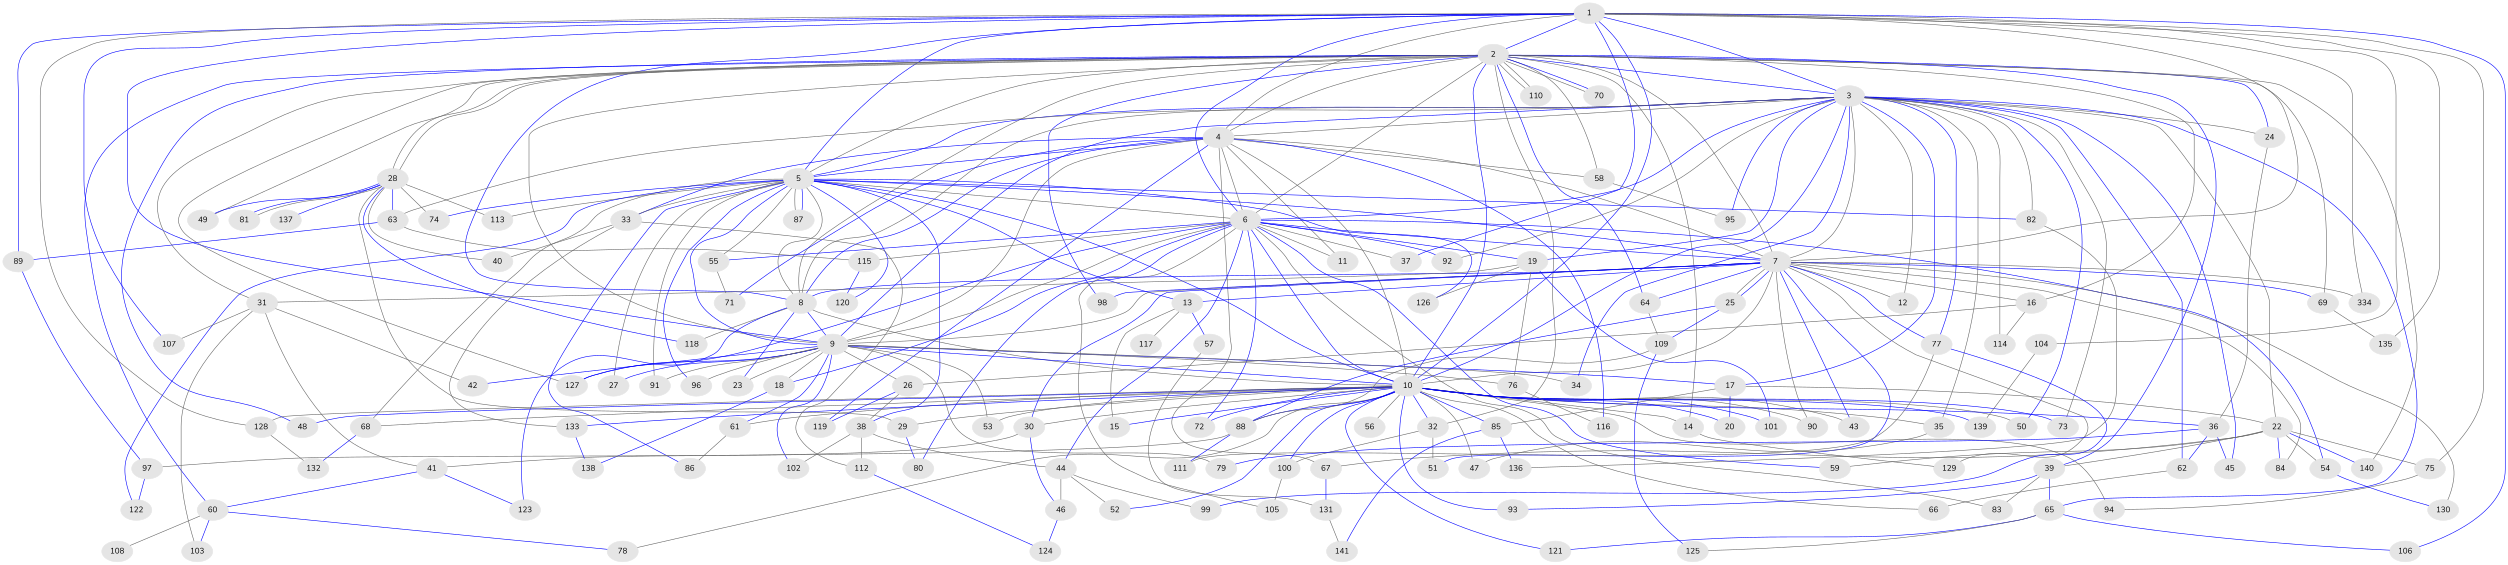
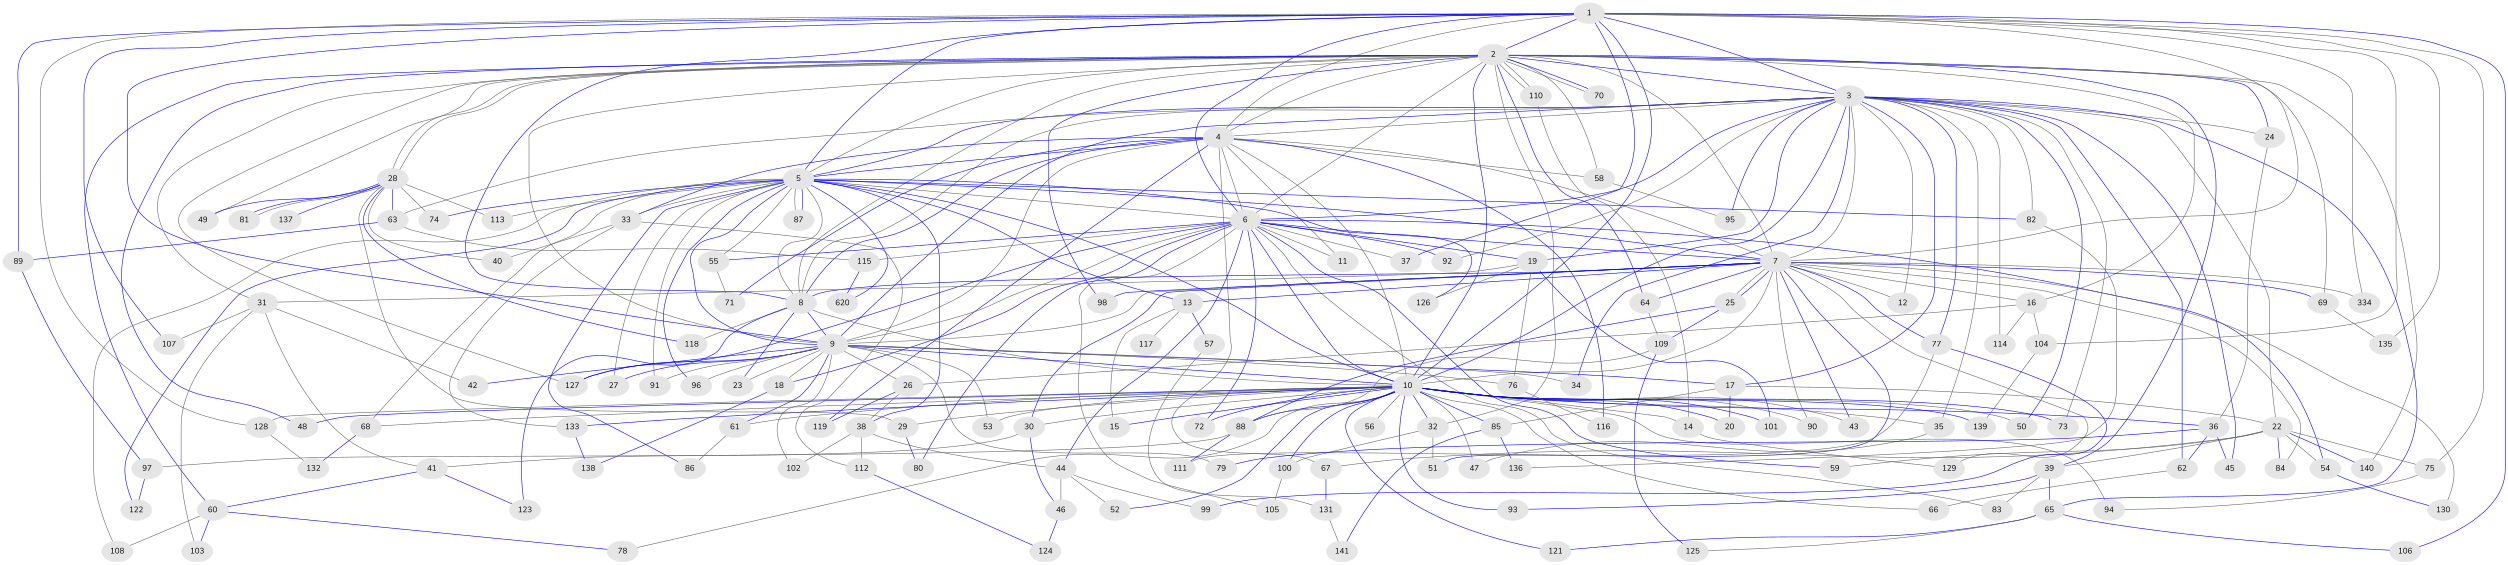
(1678, 186) -> (1640, 237)
none -> (336, 244)
(842, 303) -> (842, 303)
none -> (2036, 324)
(817, 395) -> (817, 395)
